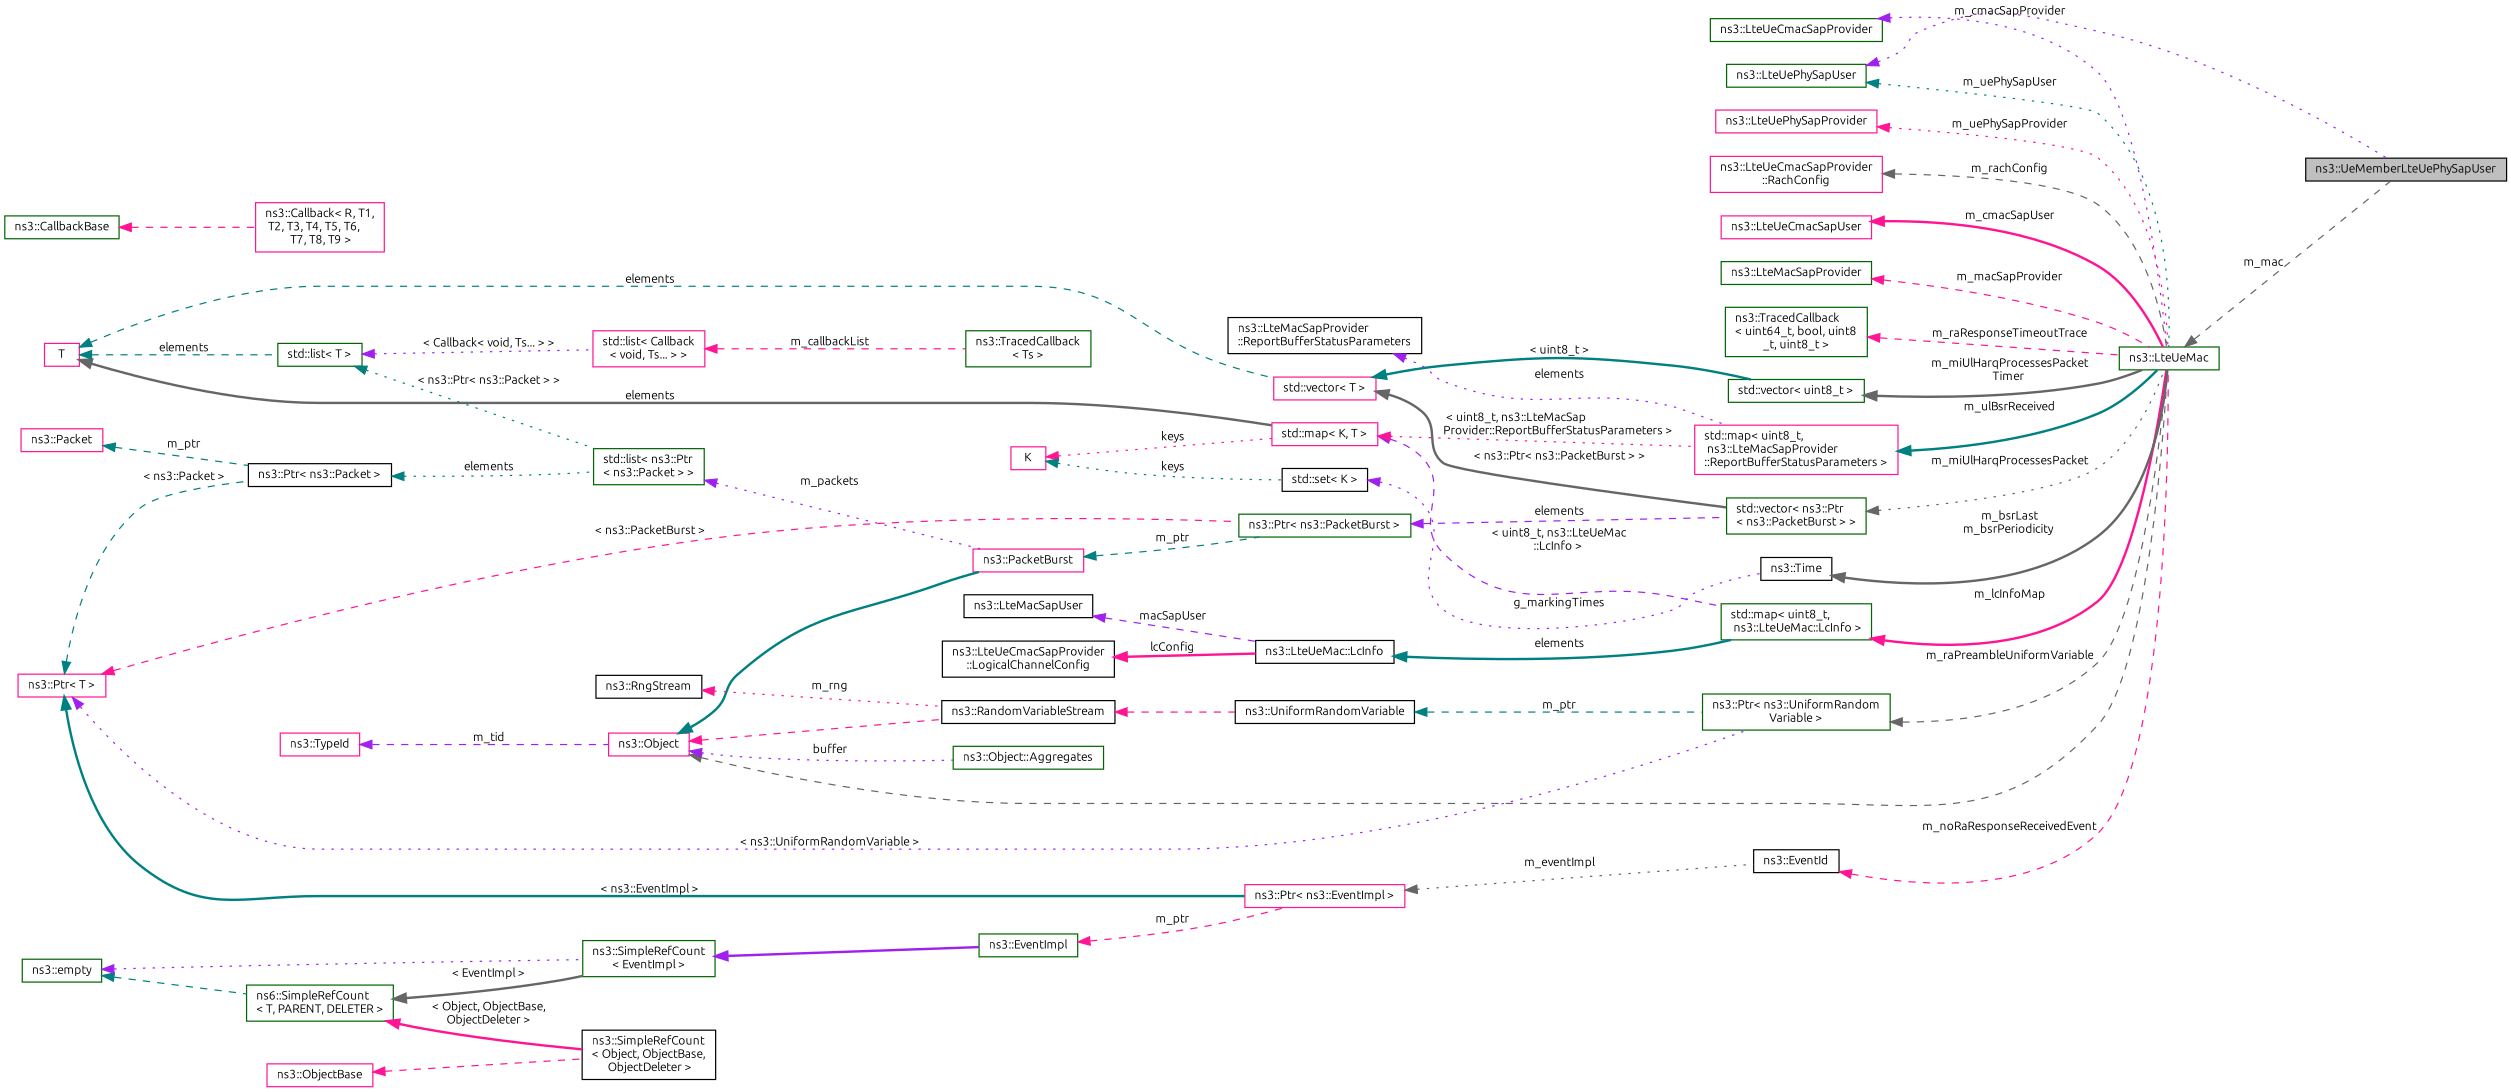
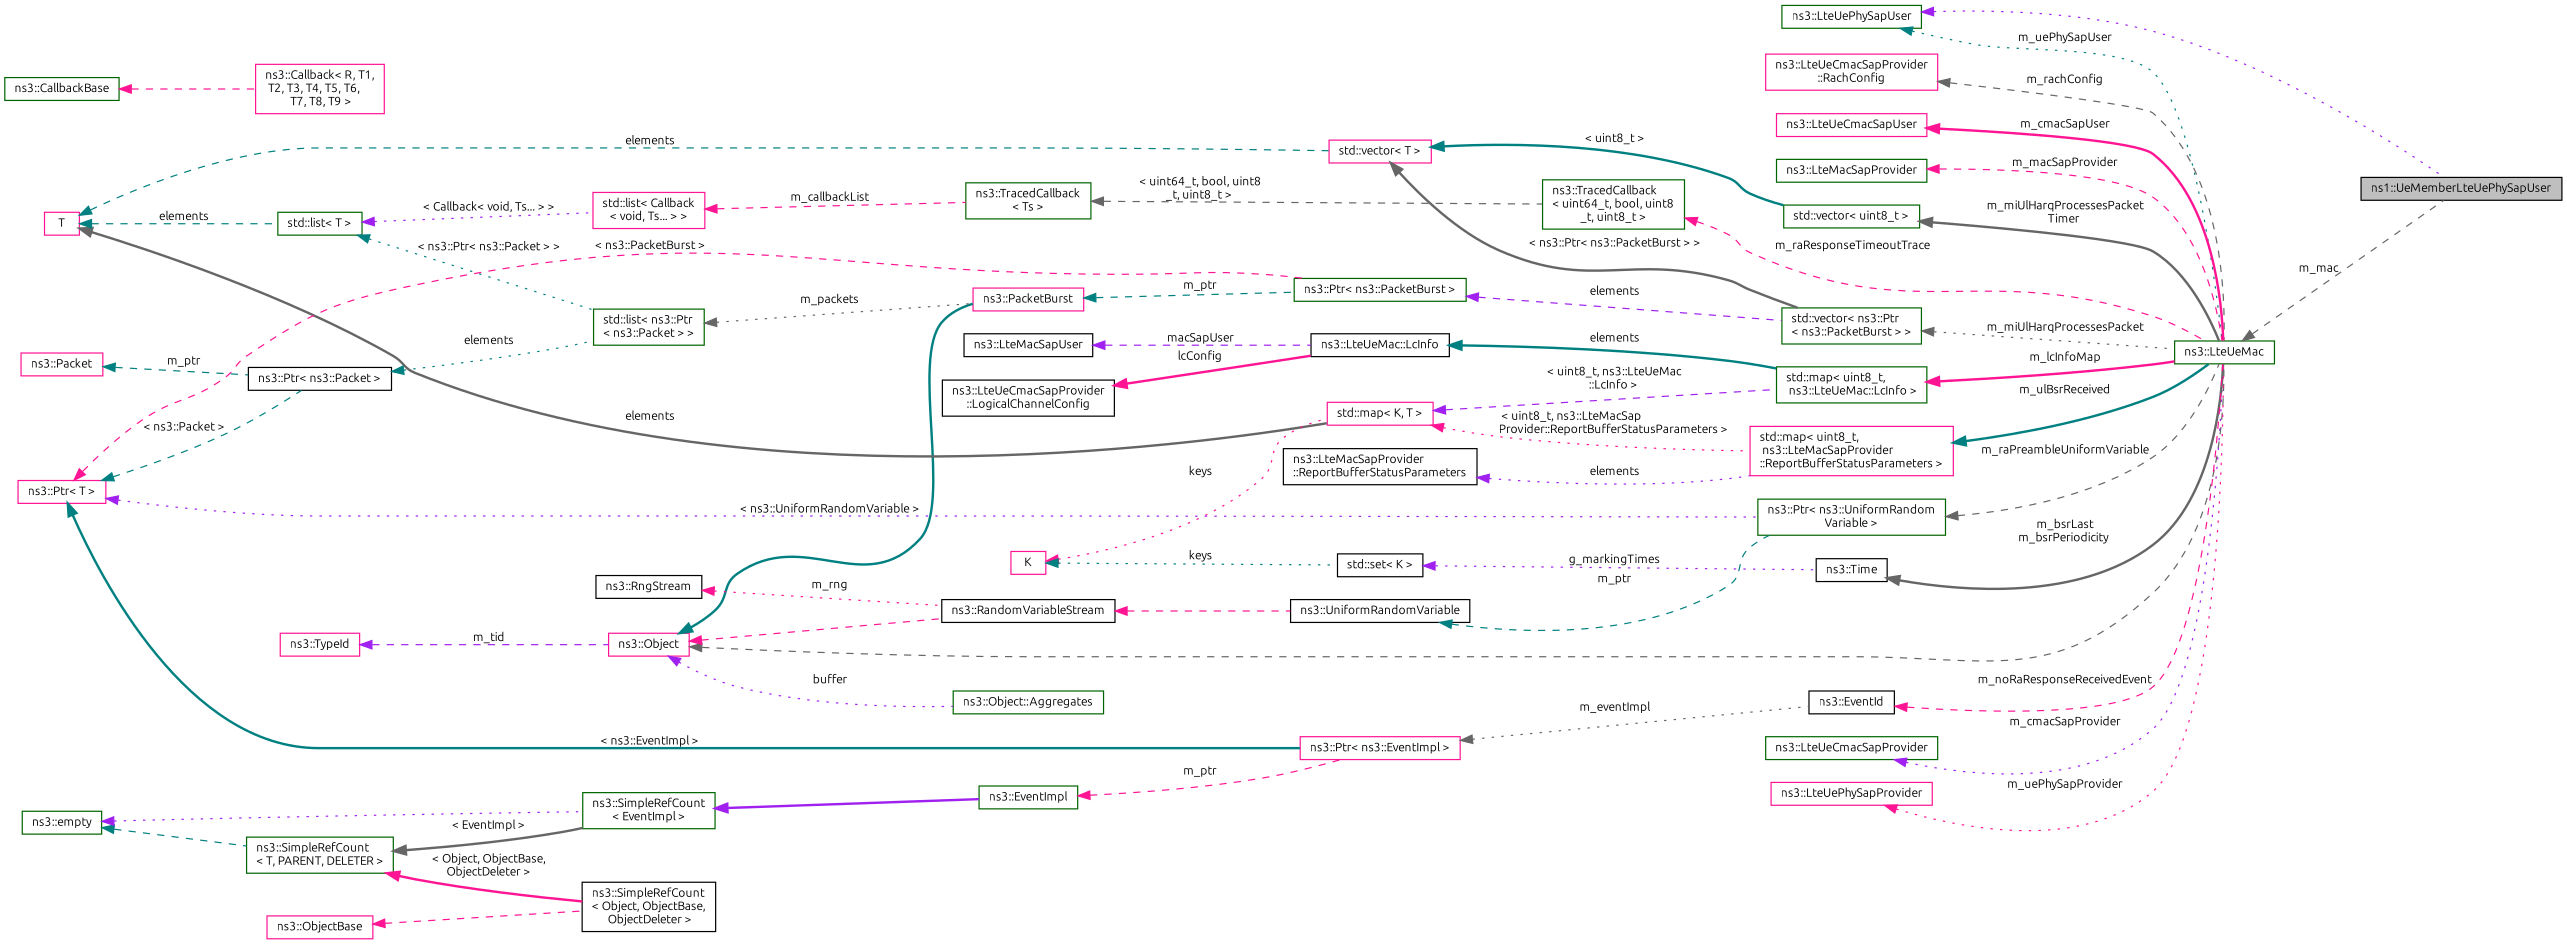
(2406, 170) -> (2461, 189)
none -> (1323, 203)
(849, 516) -> (845, 313)
(320, 1003) -> (320, 855)
